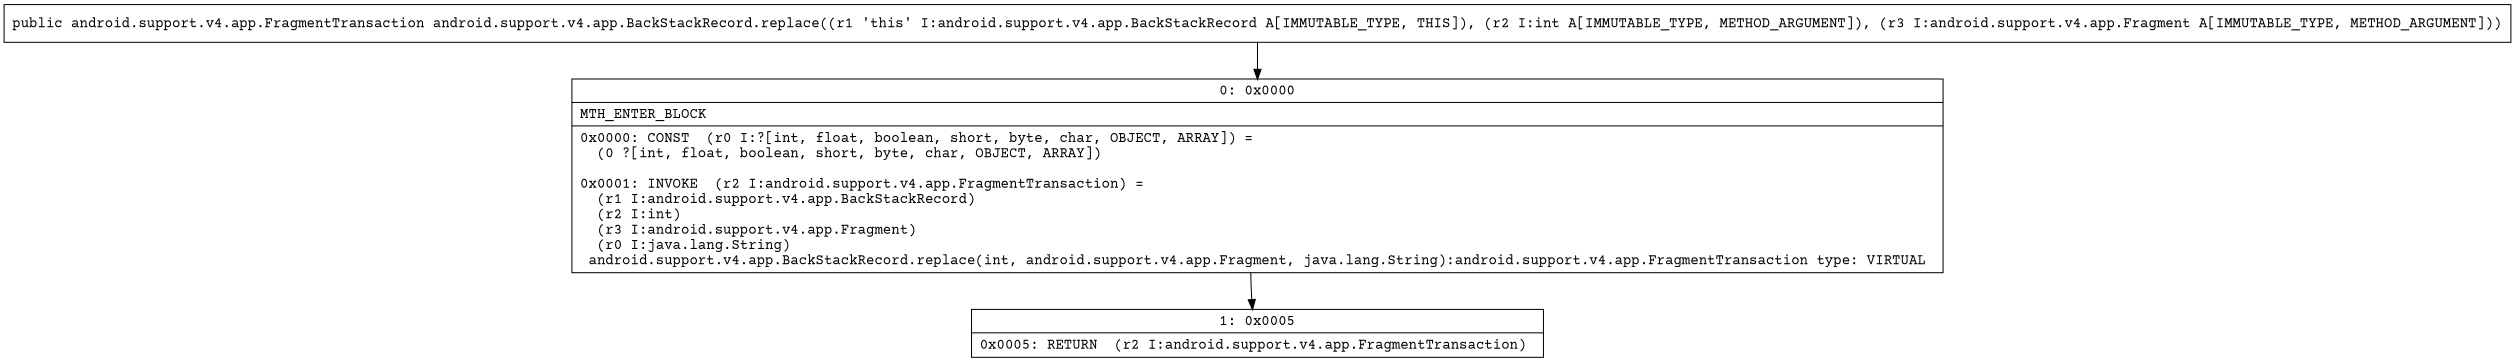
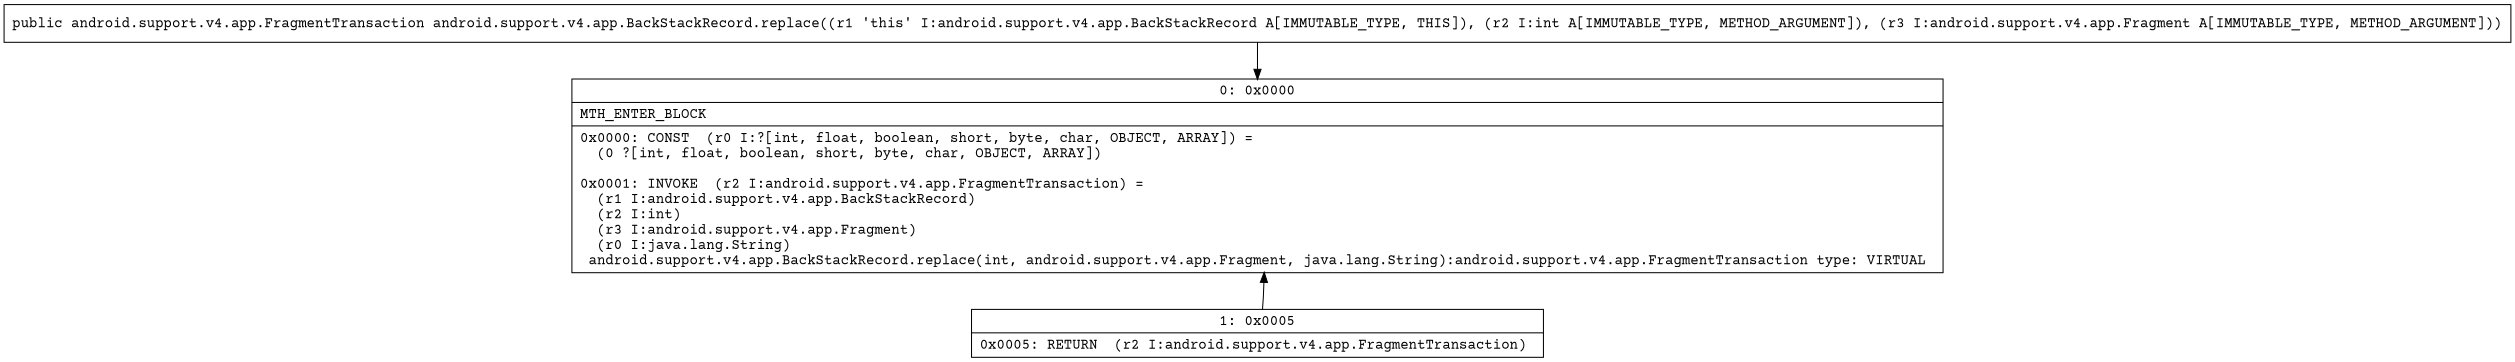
(1251, 286) -> (1263, 296)
